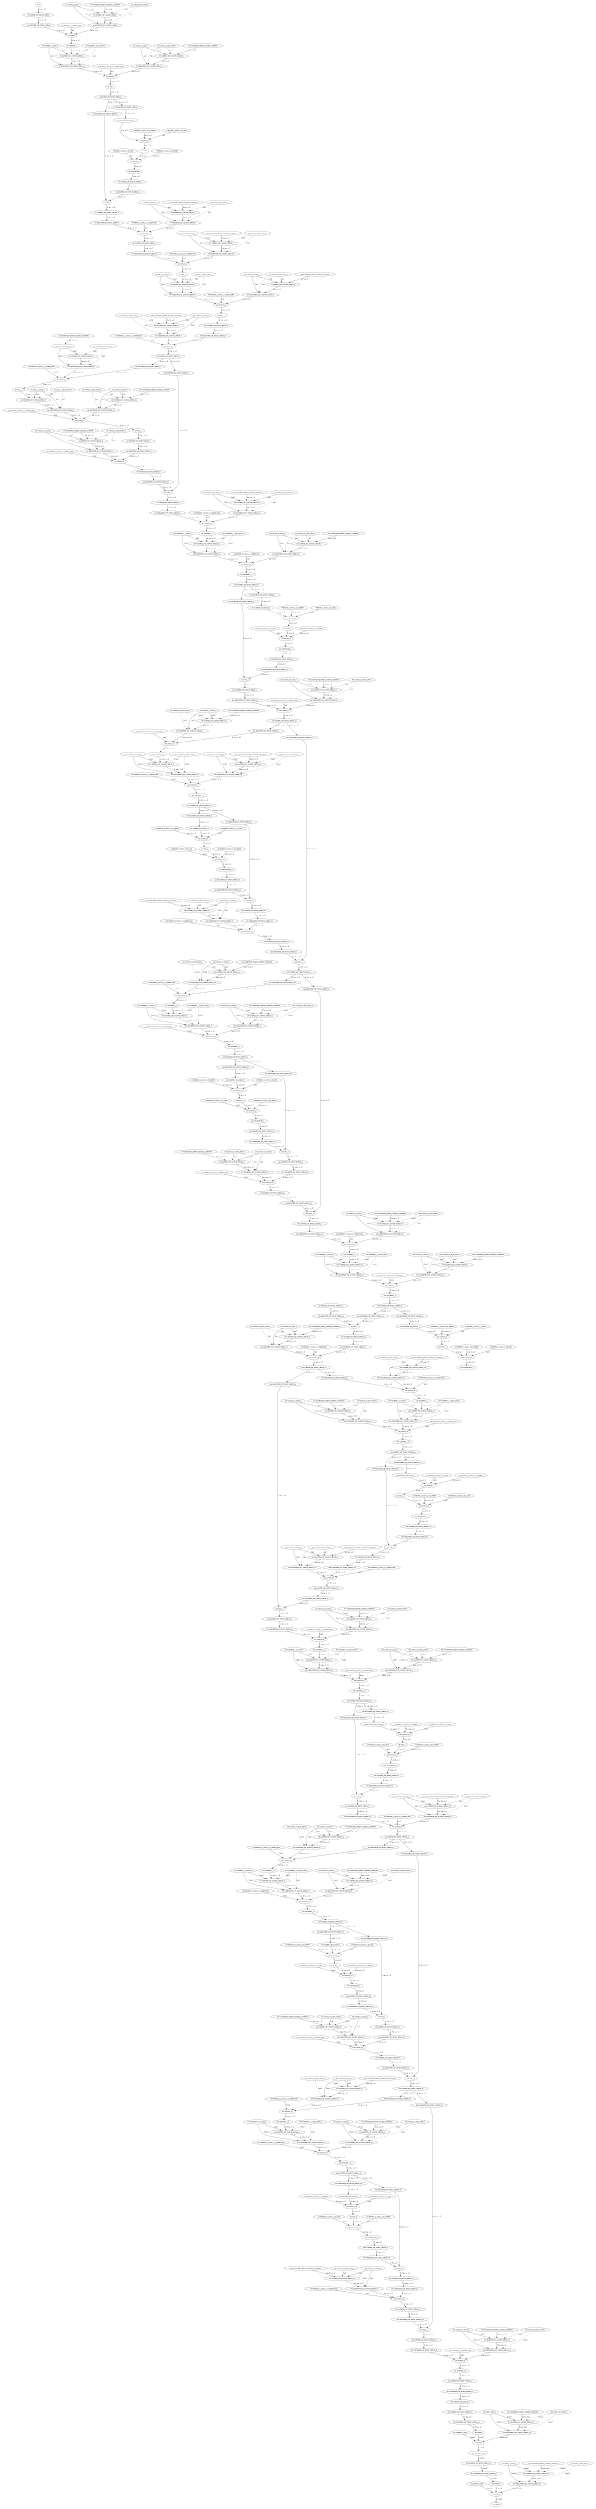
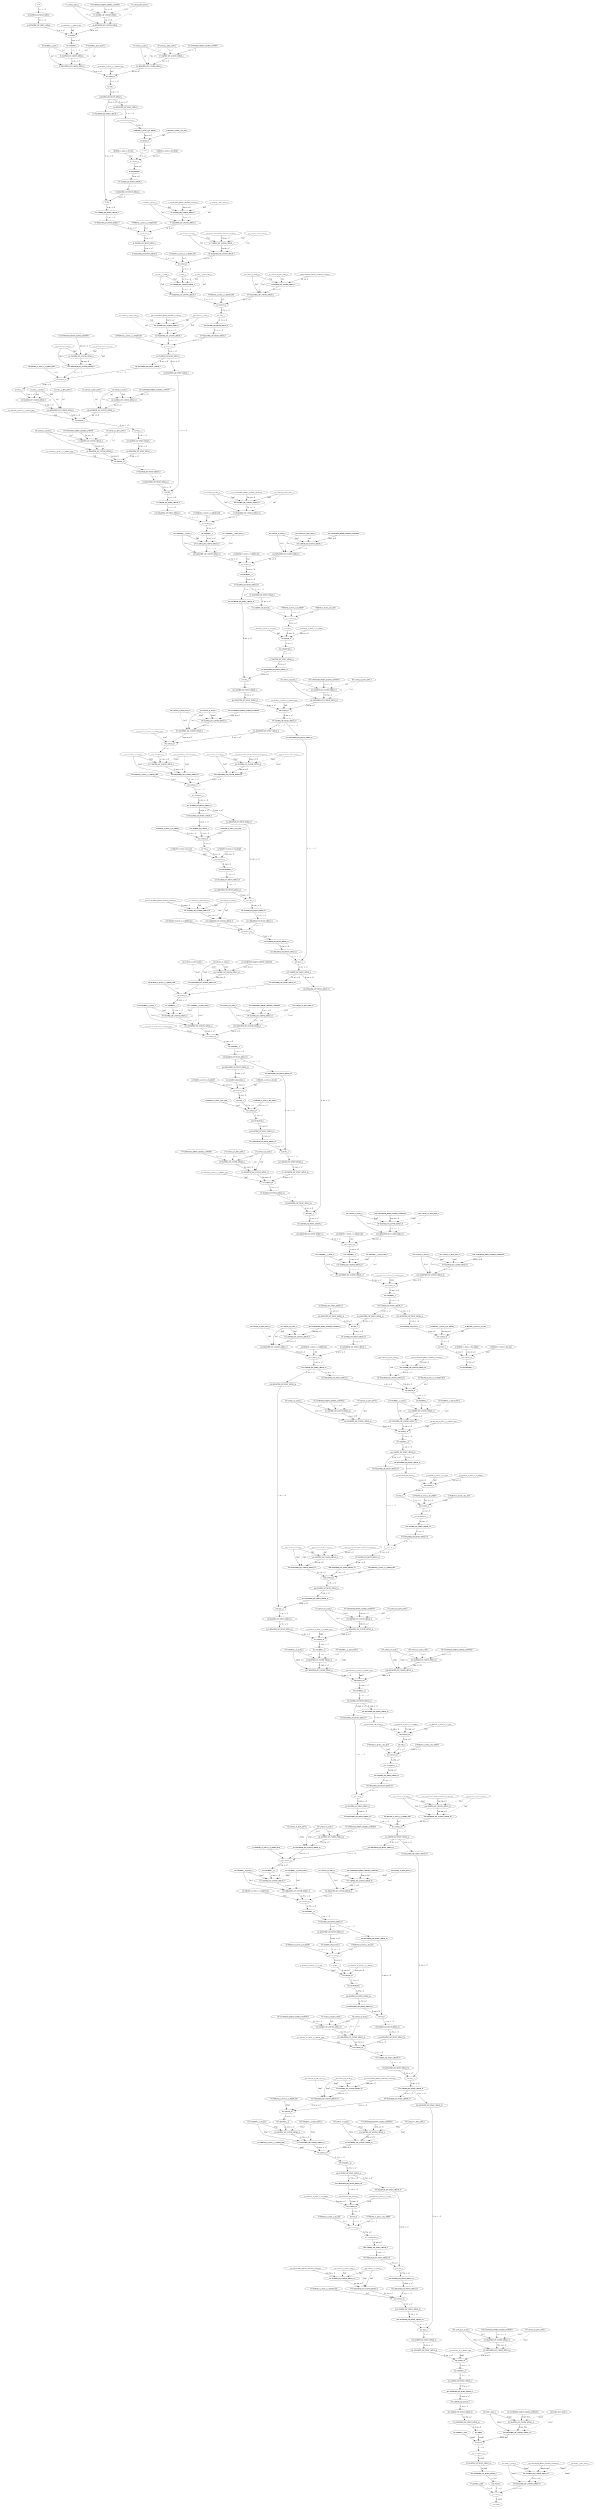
(123, 135) -> (134, 125)
(68, 340) -> (79, 345)
(231, 829) -> (231, 829)
